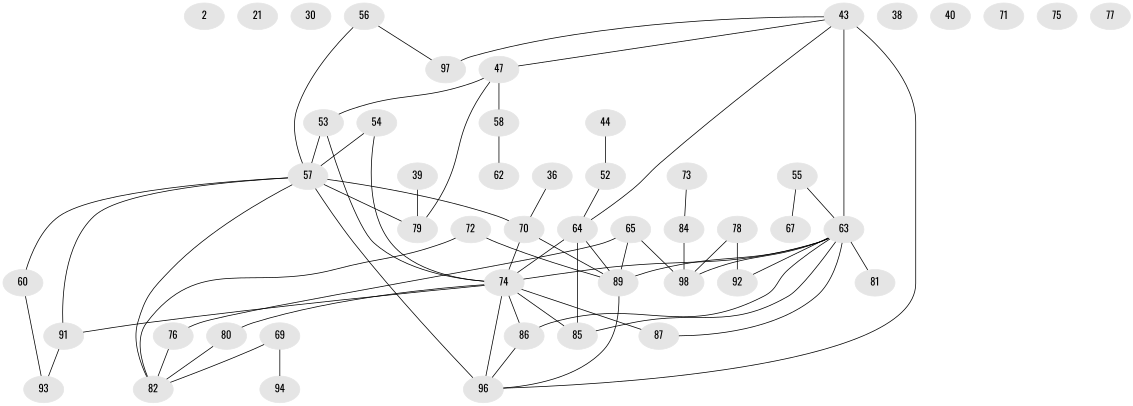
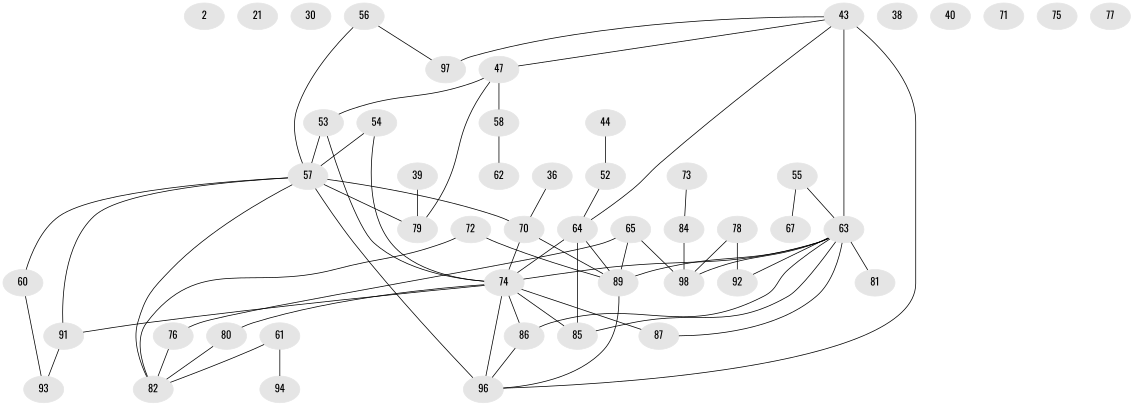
(280, 336) -> (280, 336)
